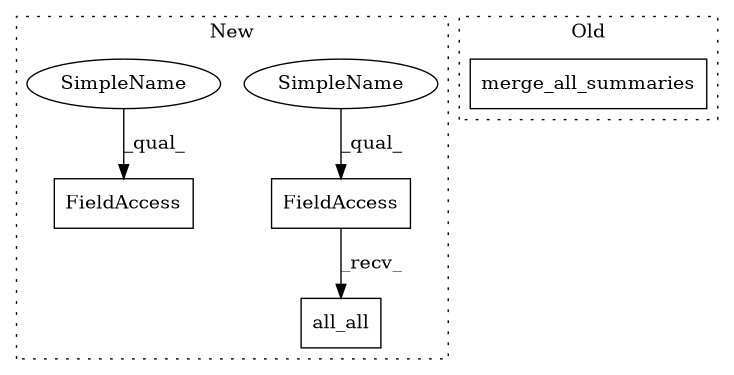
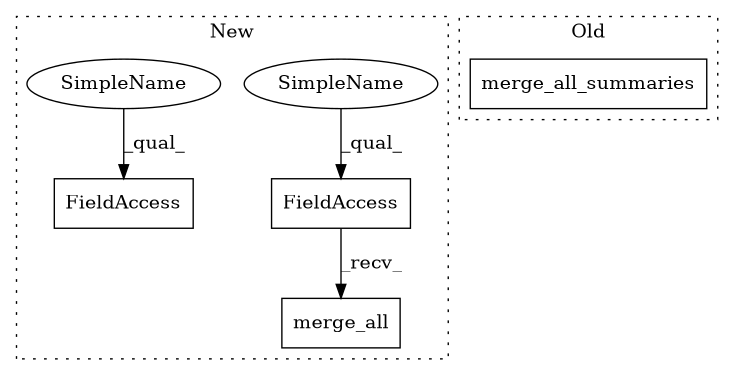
(341, 323) -> (341, 323)
